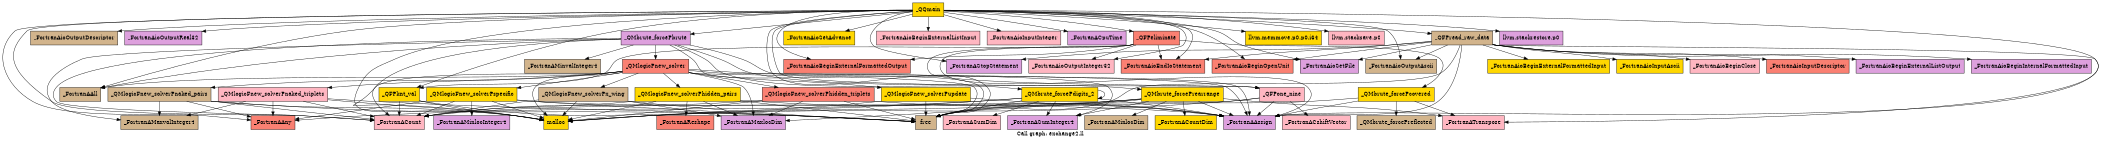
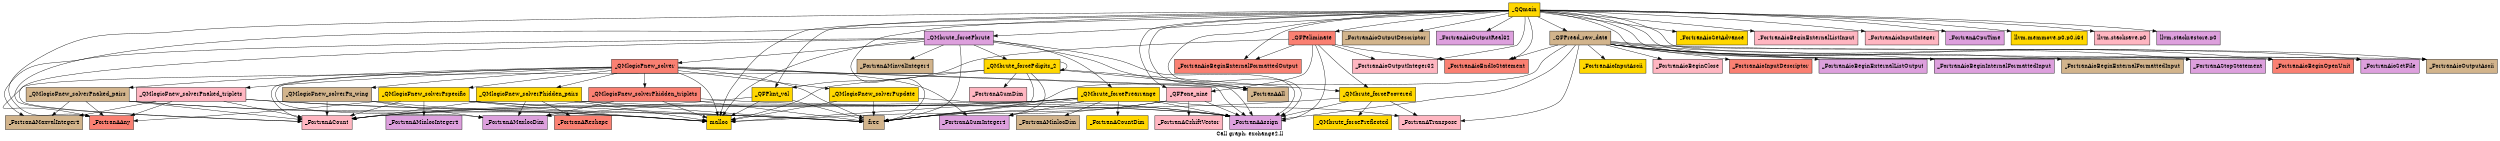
(1549, 66) -> (2122, 66)
none -> (1198, 80)
(770, 113) -> none
(1396, 123) -> (1353, 123)
